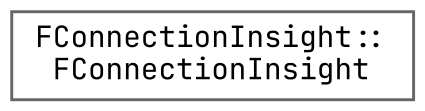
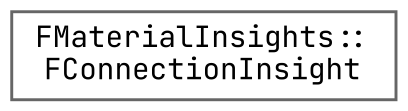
(213, 56) -> (204, 56)
